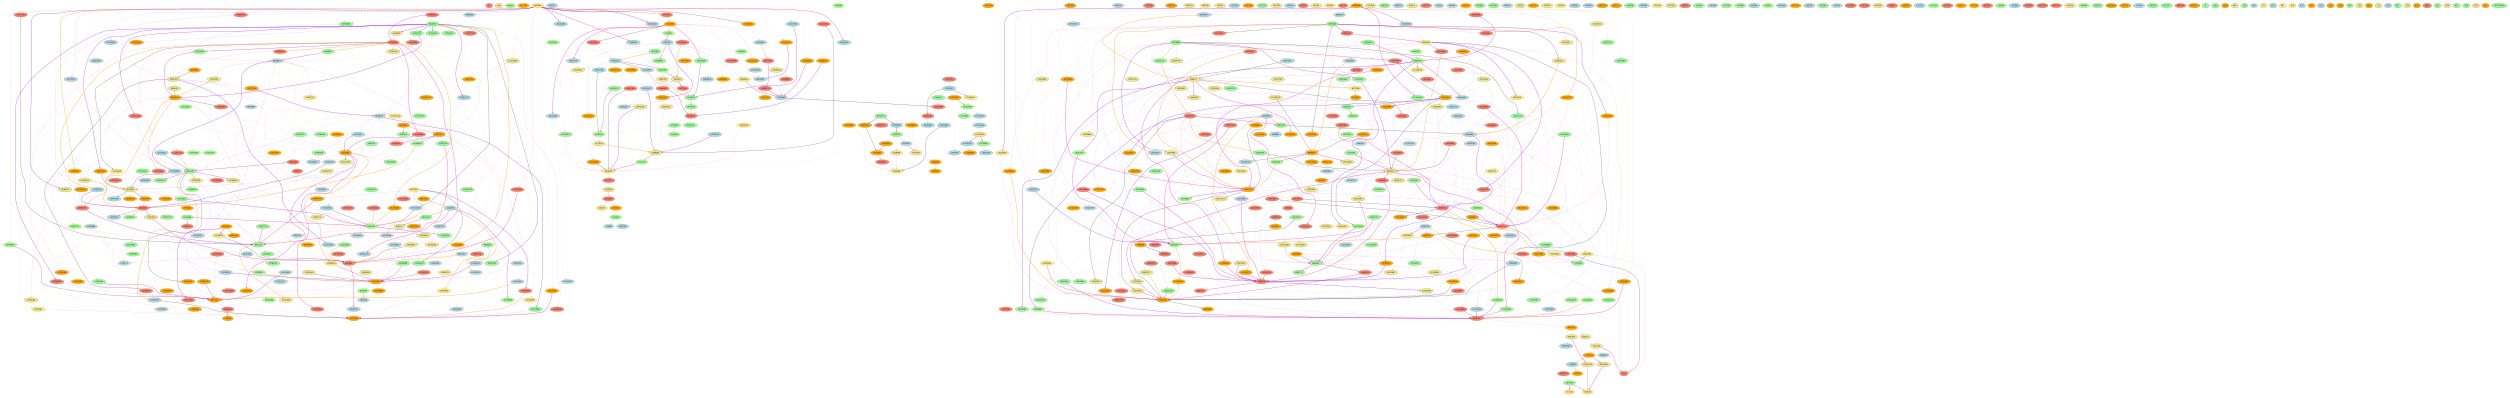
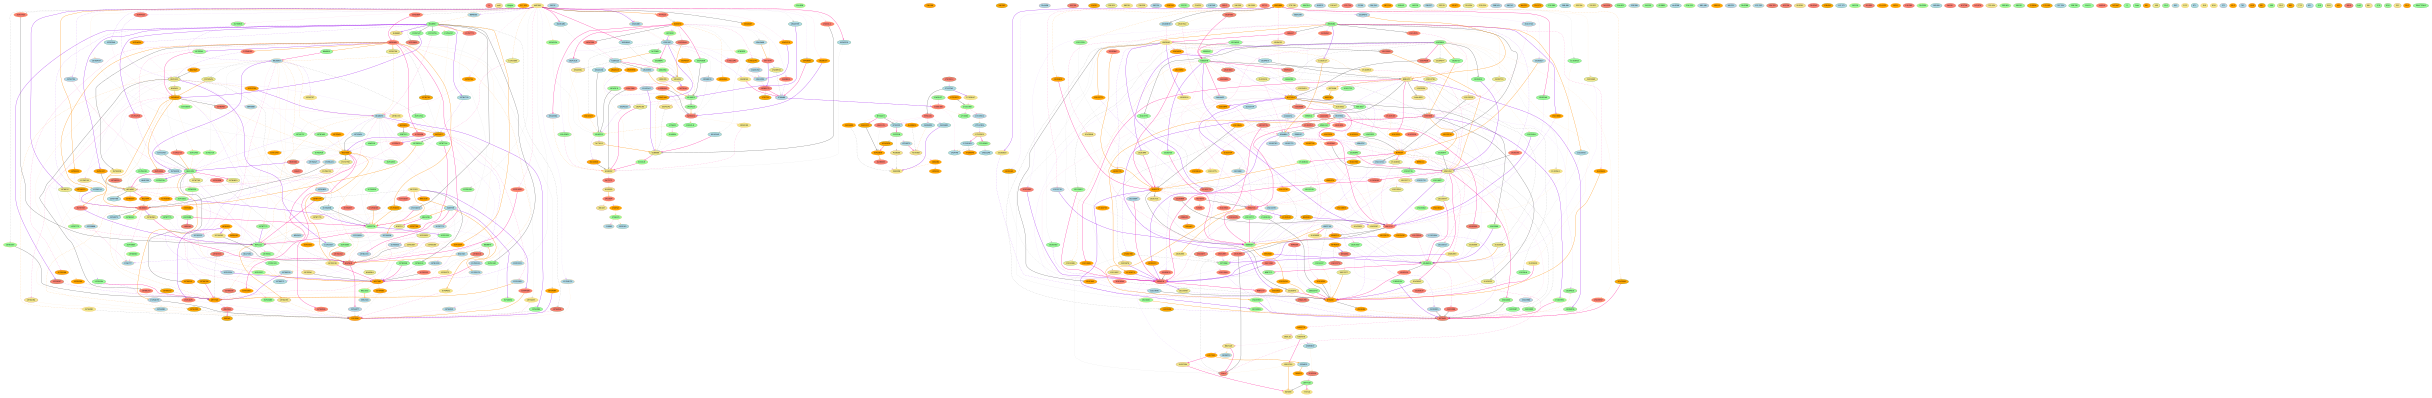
(1609, 300) -> none
